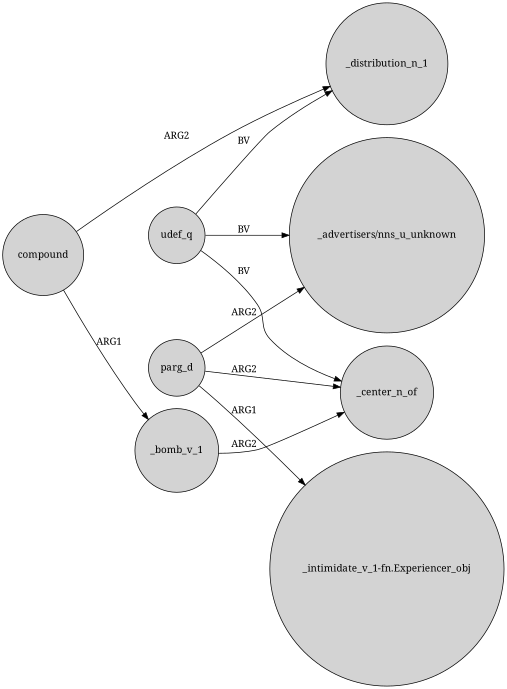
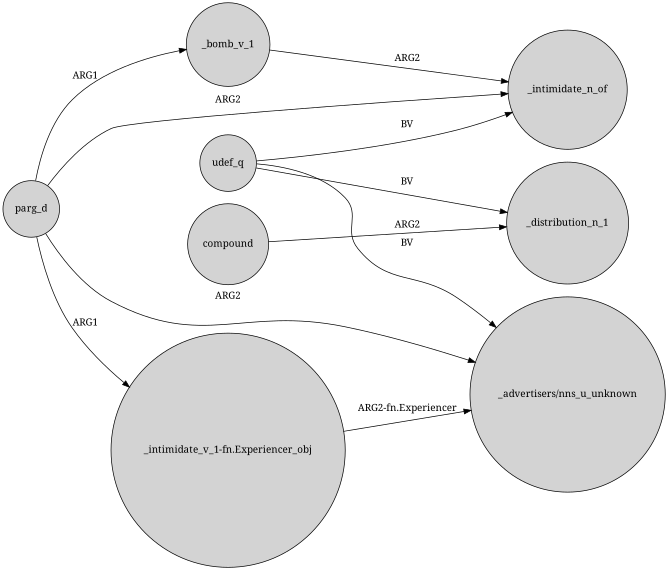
(102, 353) -> (83, 90)
(387, 393) -> (568, 90)
none -> (404, 421)
